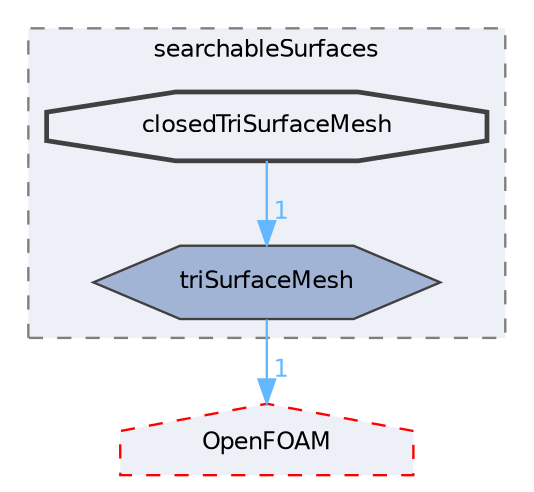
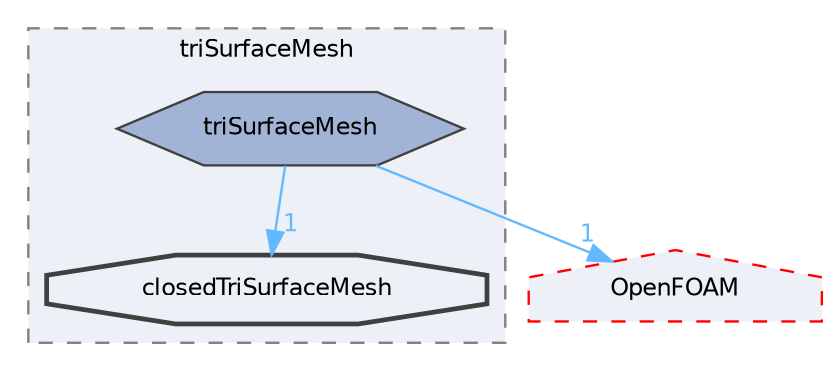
(267, 51) -> (267, 51)
(267, 191) -> (280, 198)
